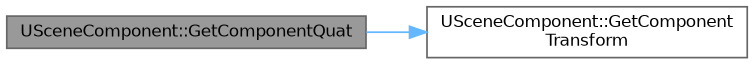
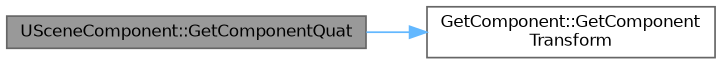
(587, 32) -> (571, 32)
